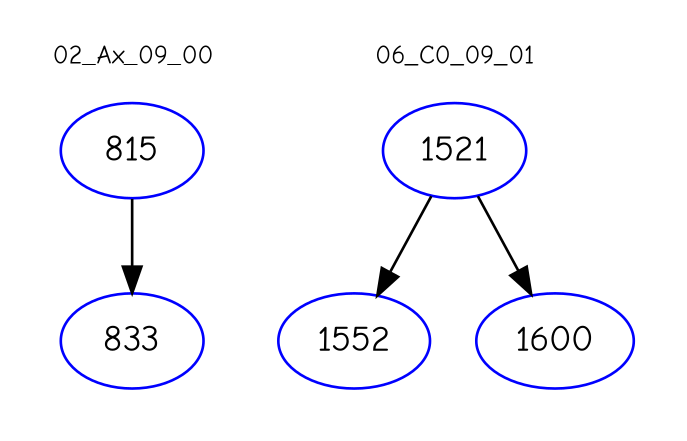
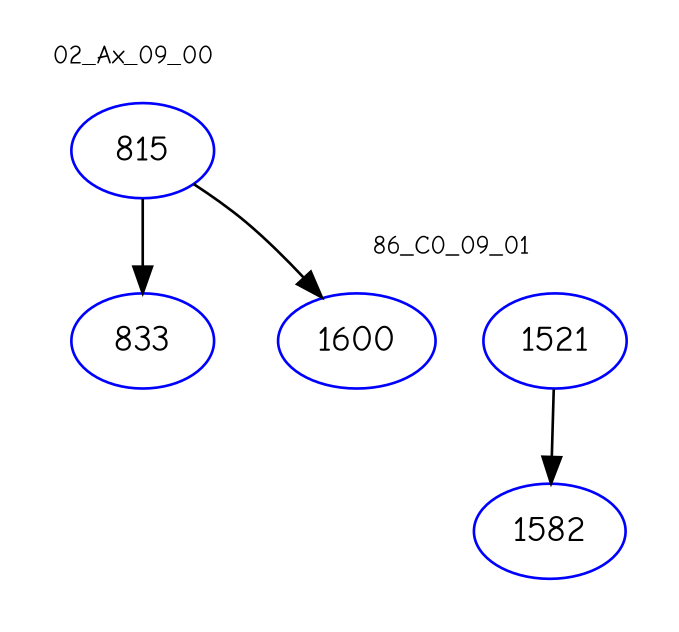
(456, 57) -> (452, 247)
(498, 233) -> (273, 247)
(354, 341) -> (550, 531)
